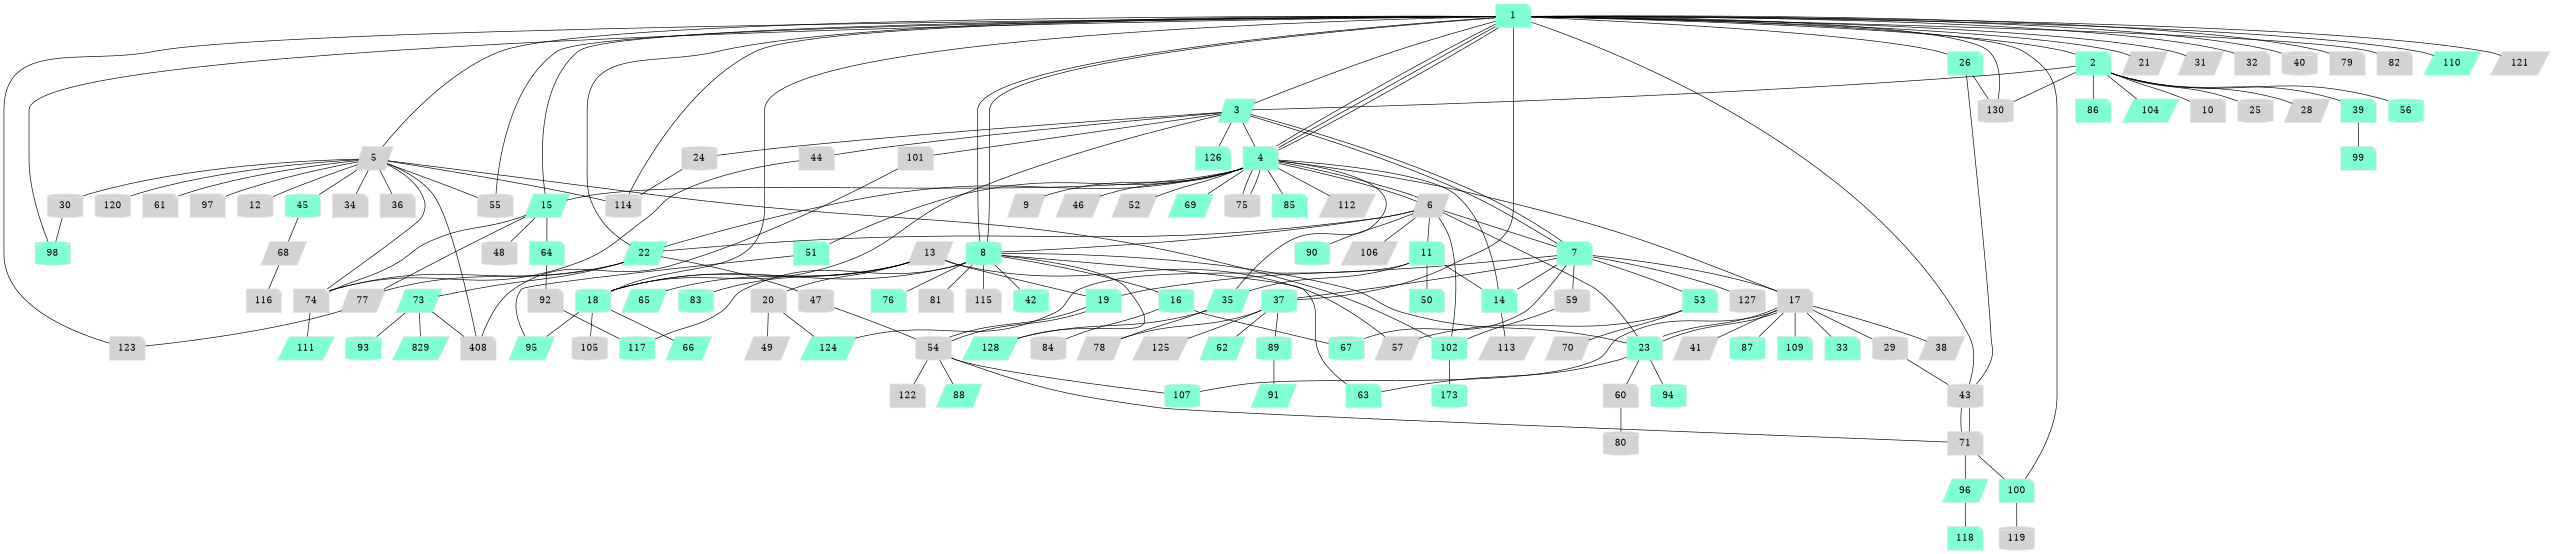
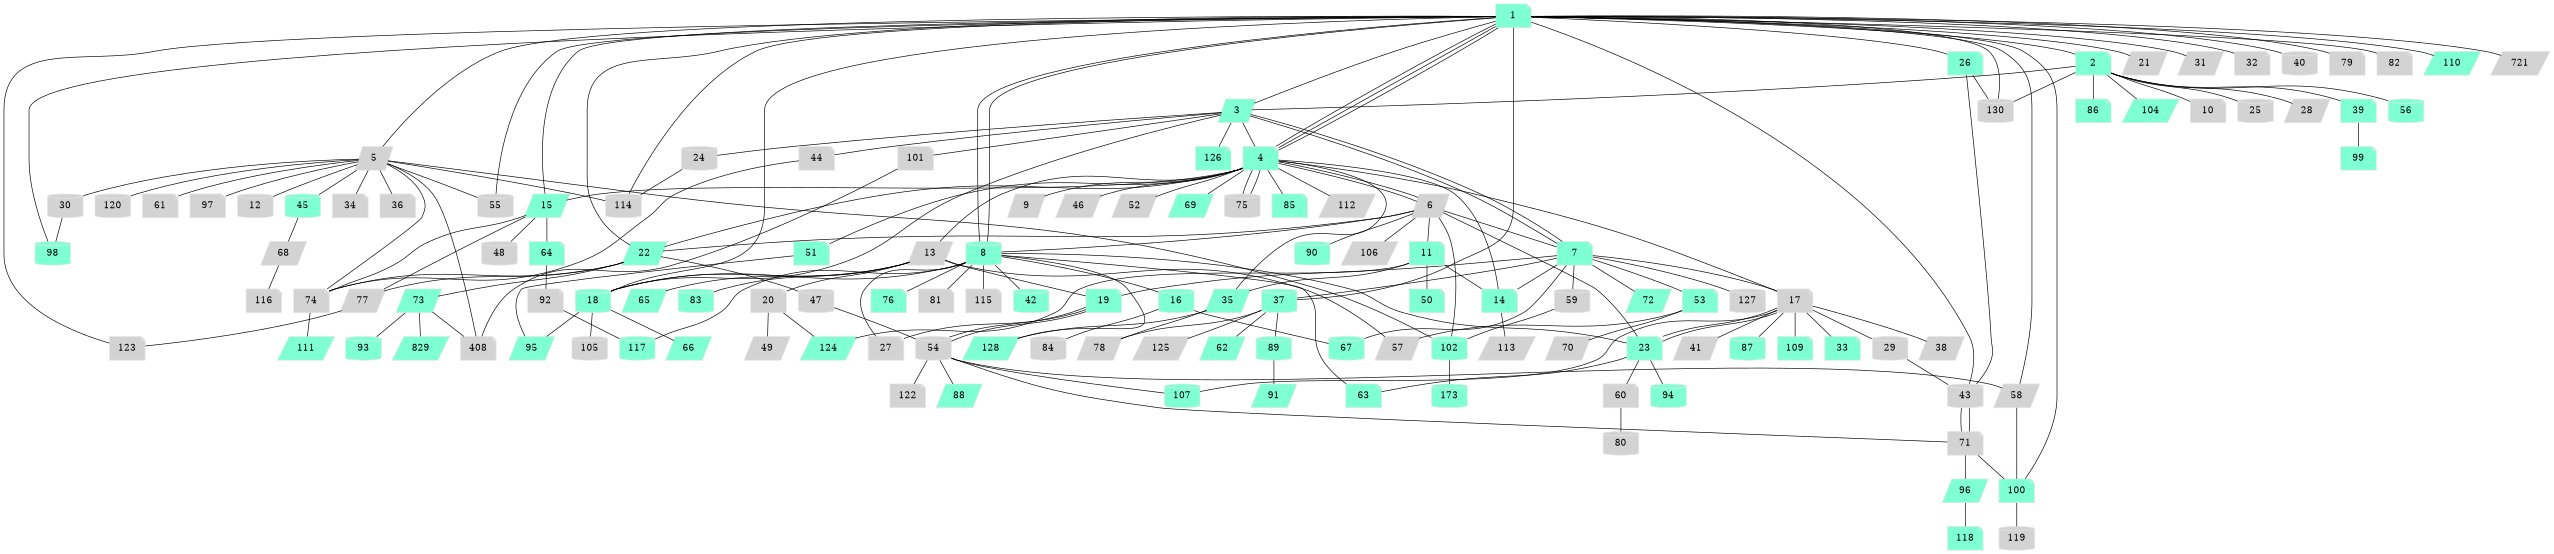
(2520, 63) -> (2520, 63)
none -> (1083, 177)
none -> (1649, 301)
none -> (886, 348)
none -> (2017, 396)
